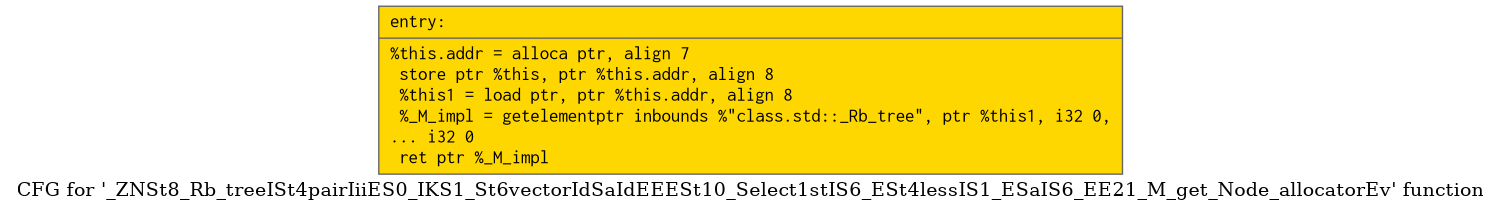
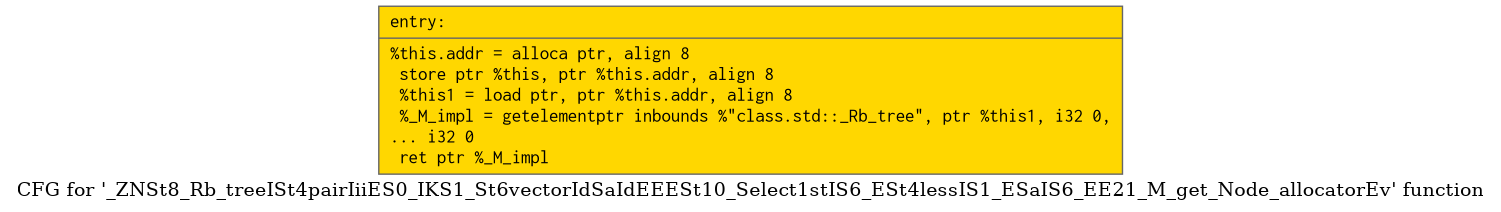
(540, 53) -> (540, 53)
